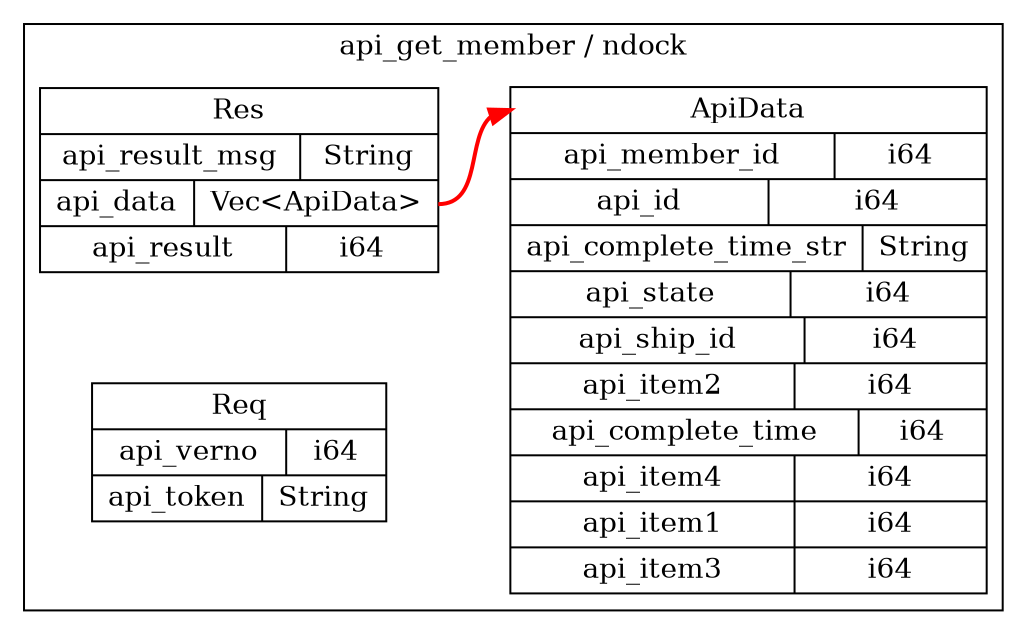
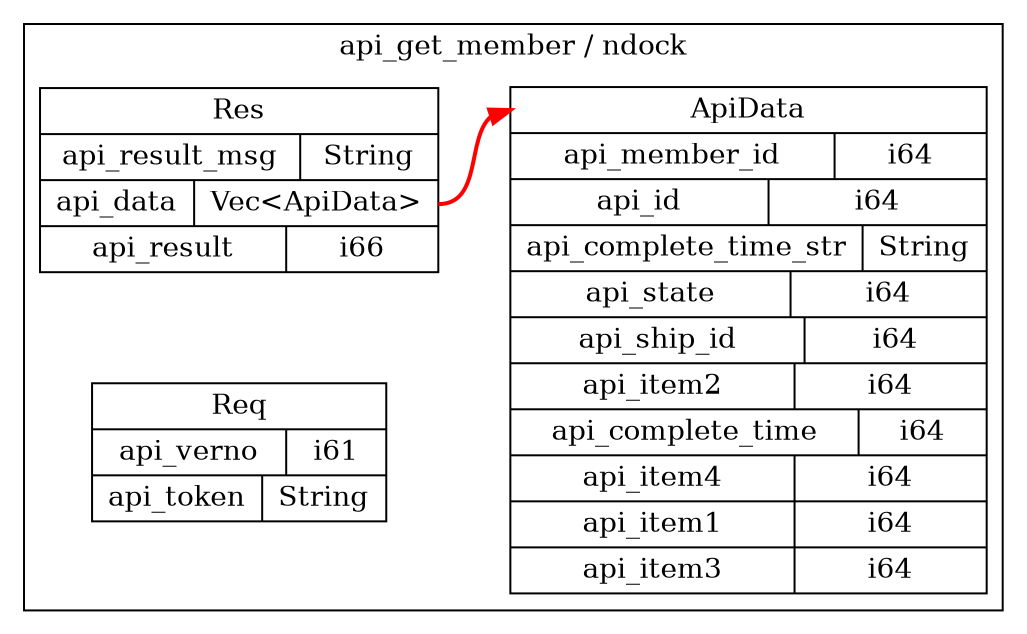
(362, 248) -> (362, 248)
(336, 451) -> (336, 451)
